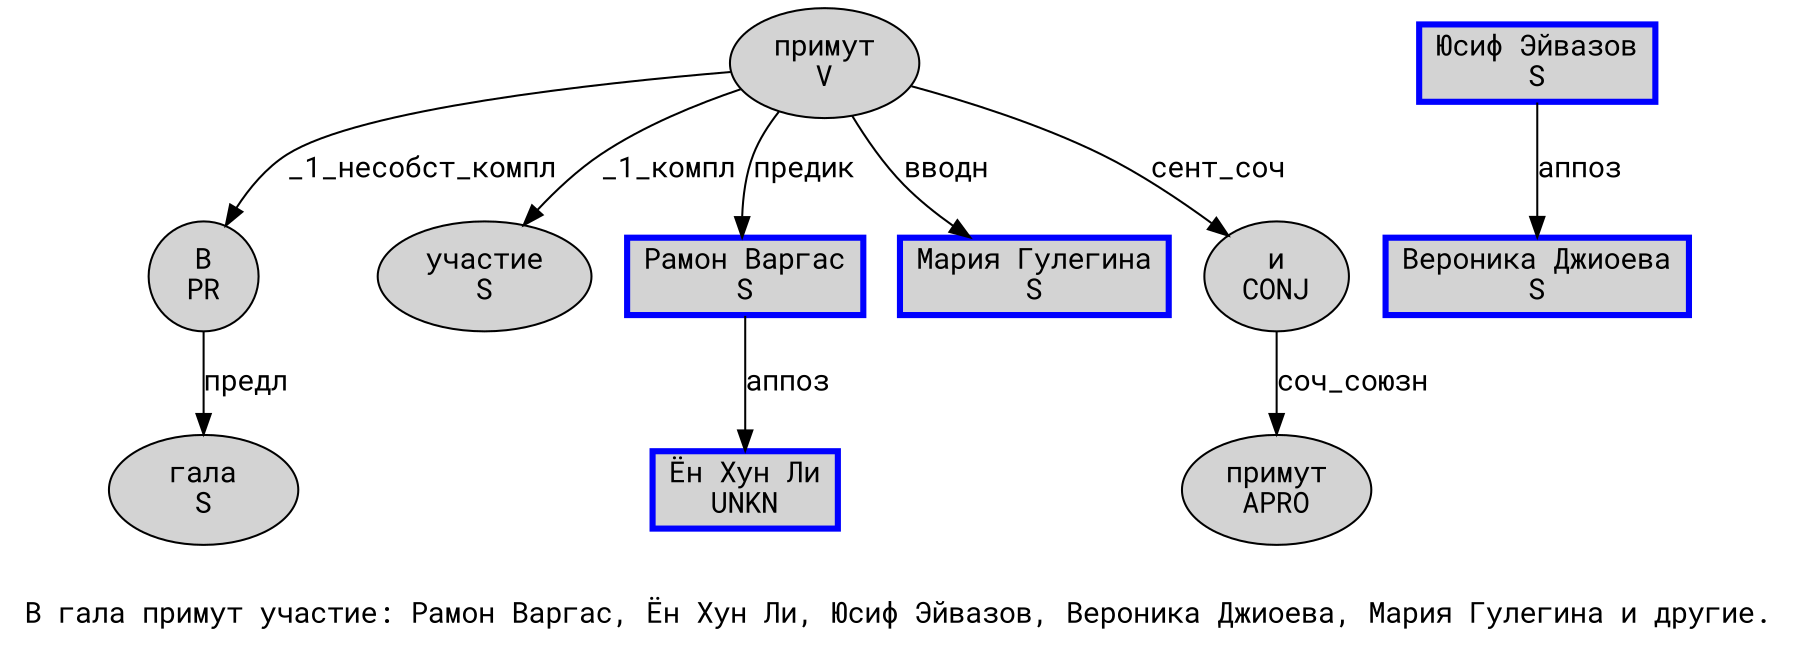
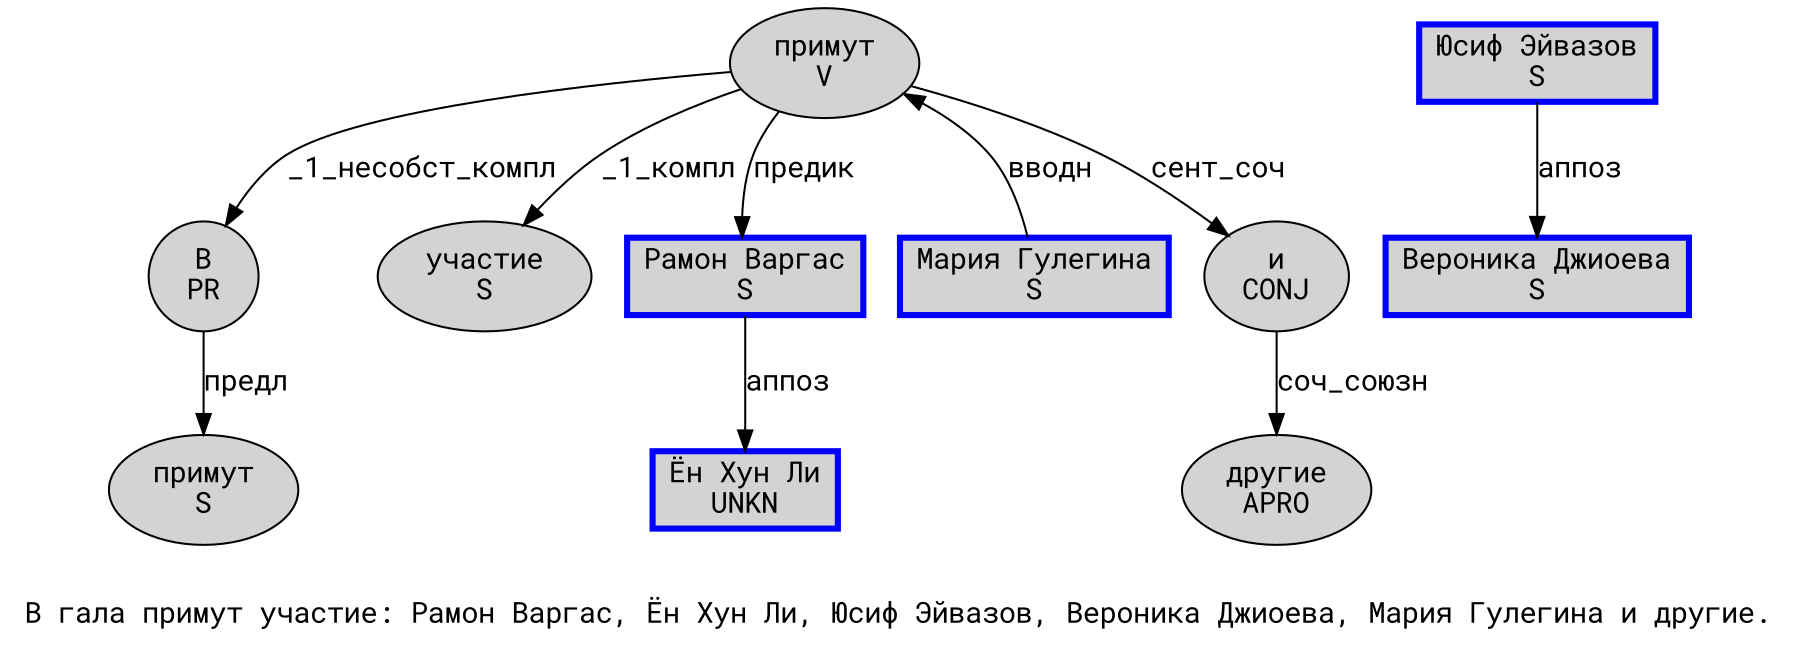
(896, 177) -> (992, 157)
(204, 490) -> (204, 490)
(1277, 490) -> (1277, 490)
